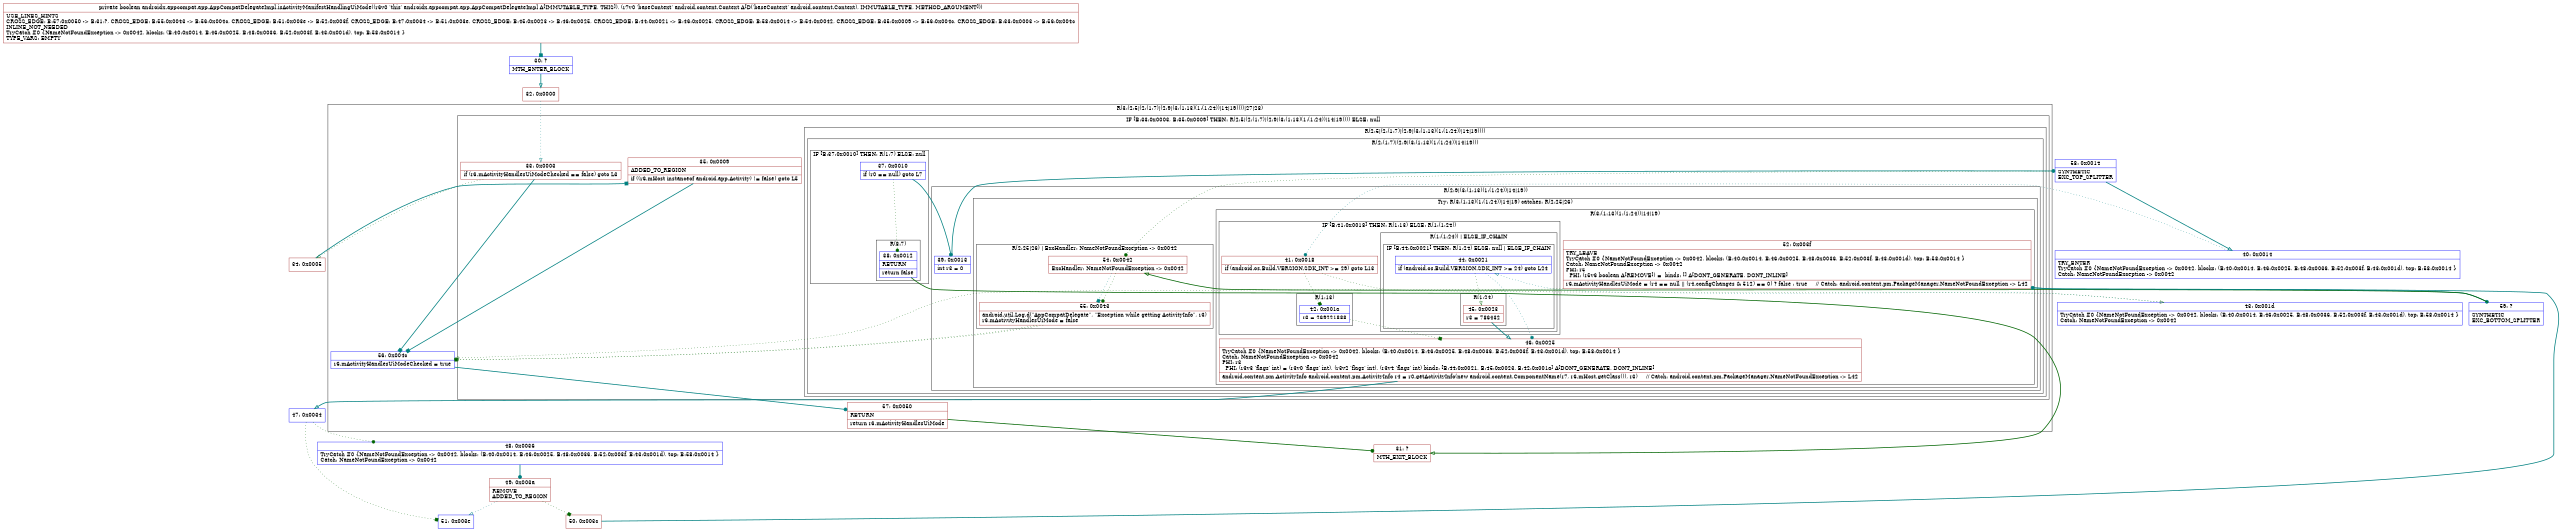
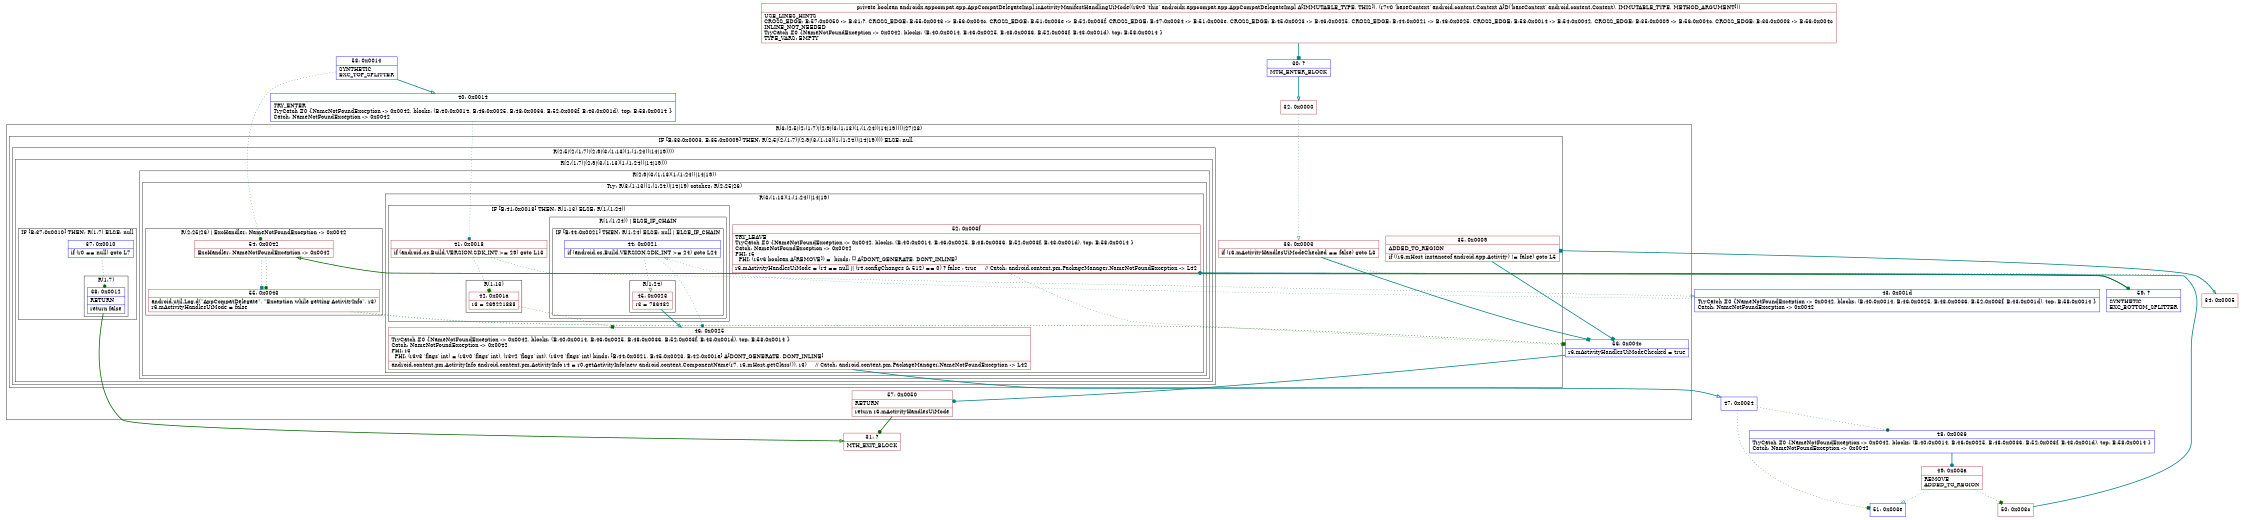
(898, 244) -> (106, 280)
(953, 265) -> none
(1325, 314) -> (494, 301)
